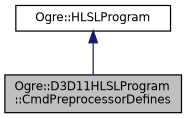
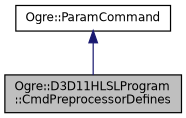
(93, 18) -> (93, 18)
